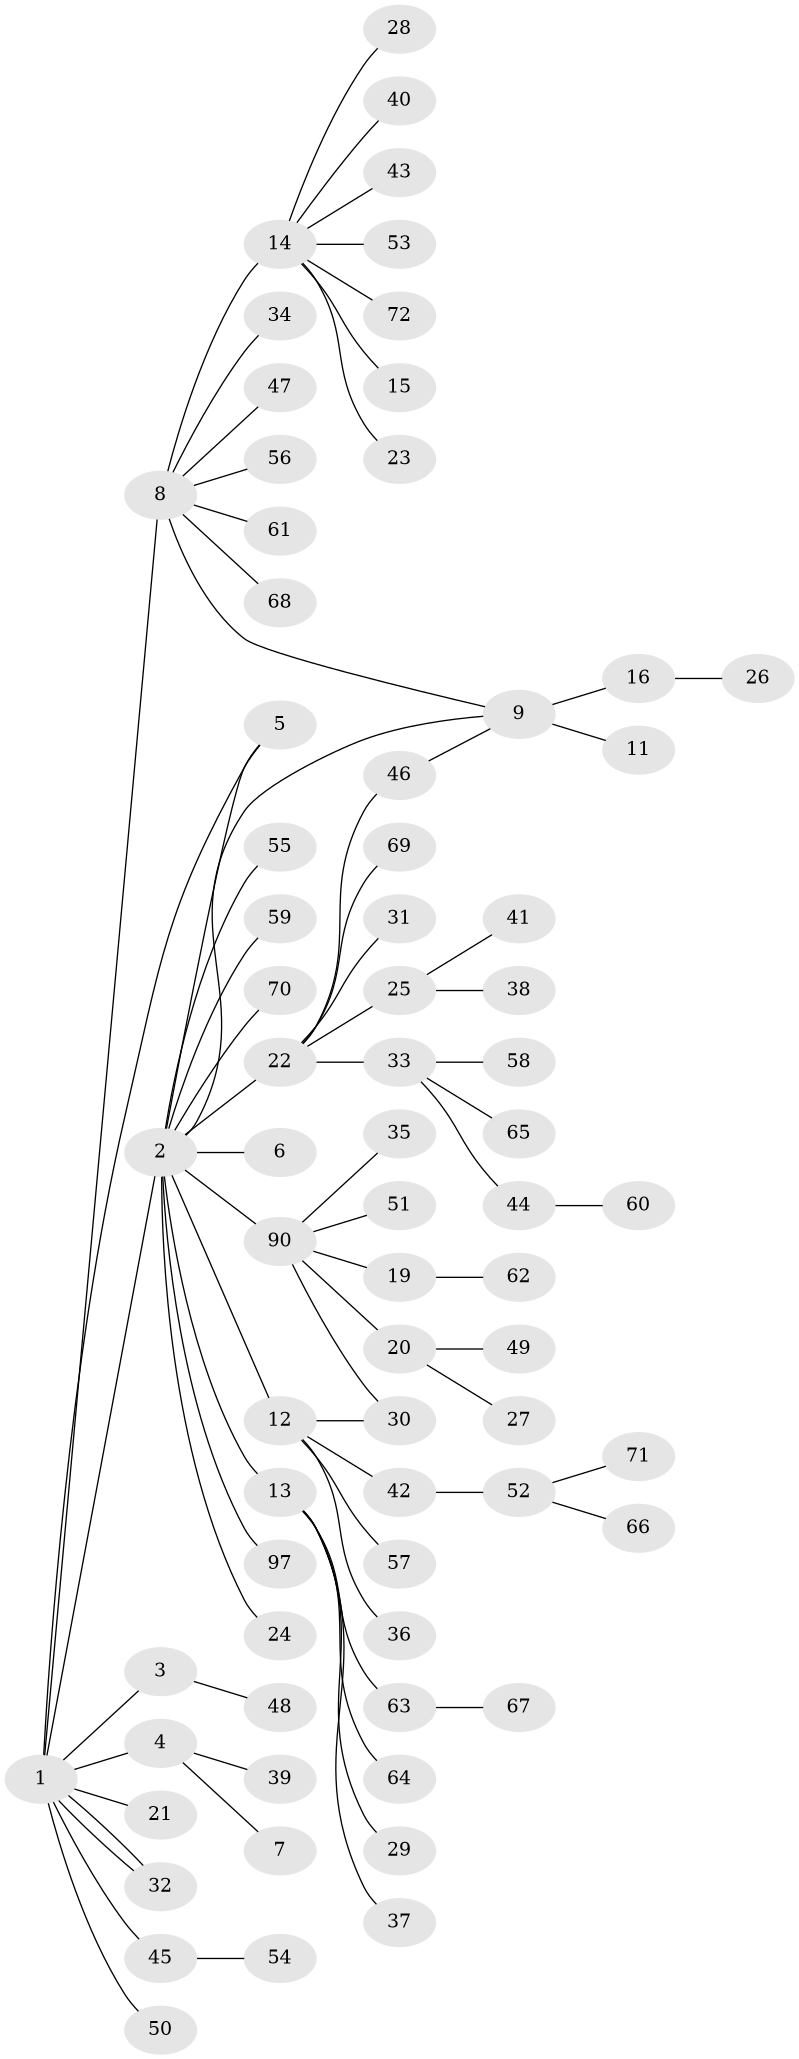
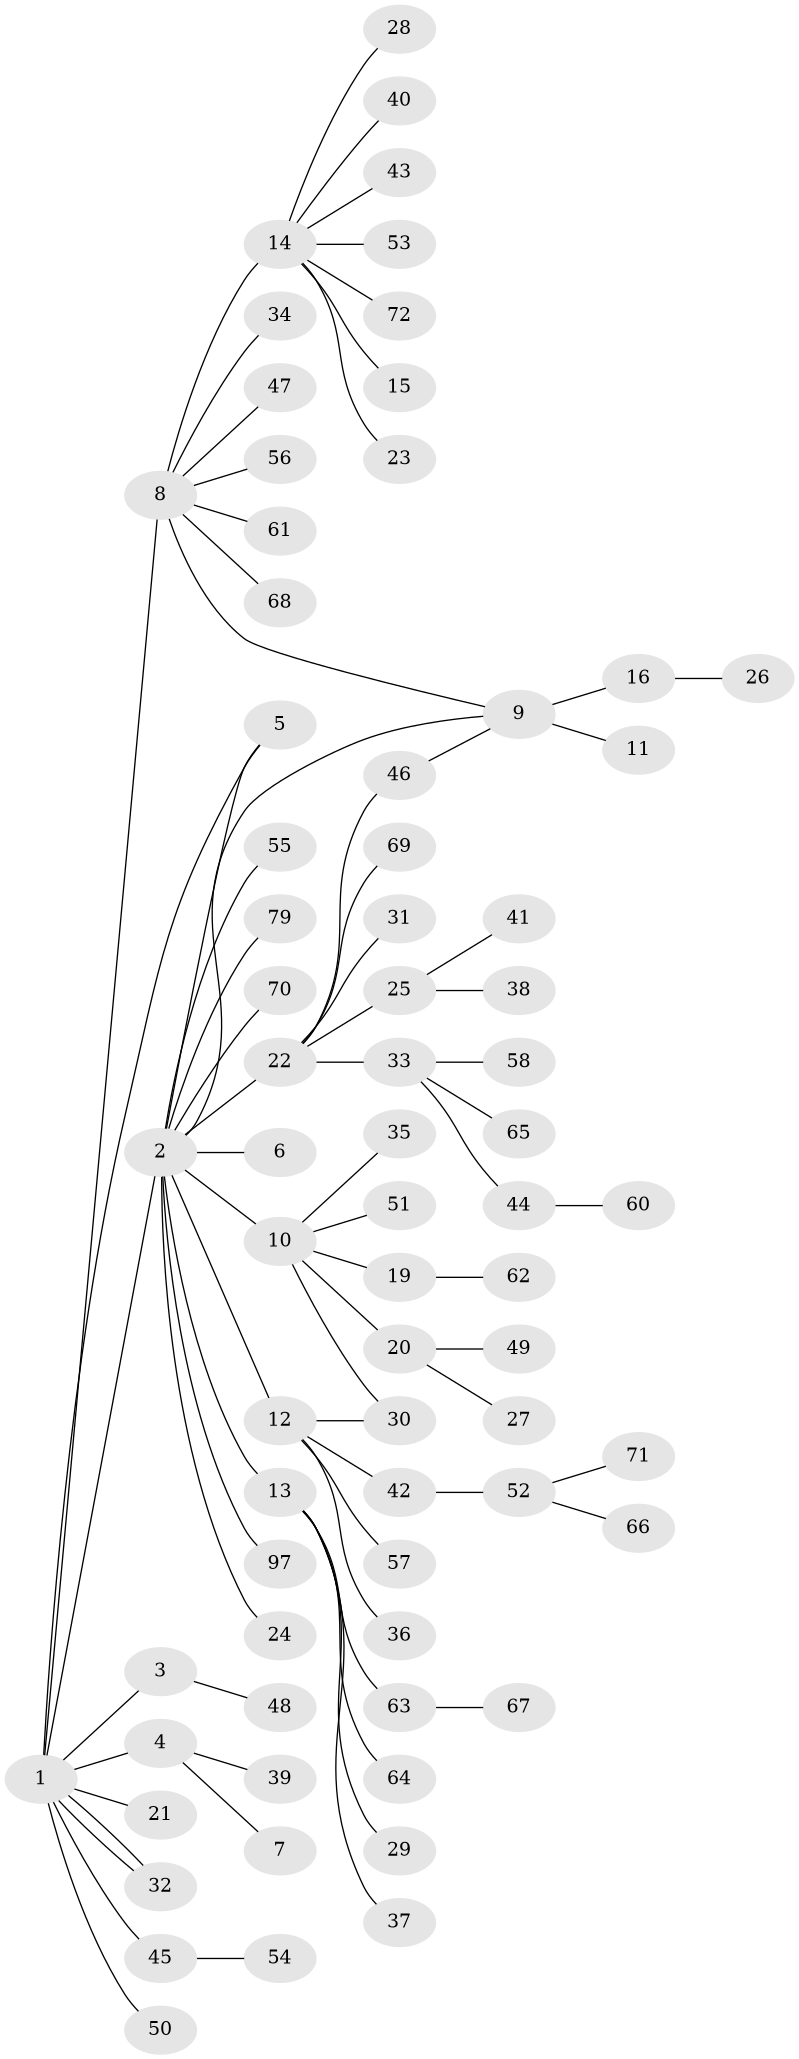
(280, 919) -> (280, 919)
(280, 1241) -> (280, 1241)
